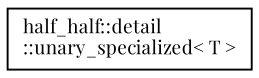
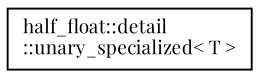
(130, 39) -> (130, 39)
